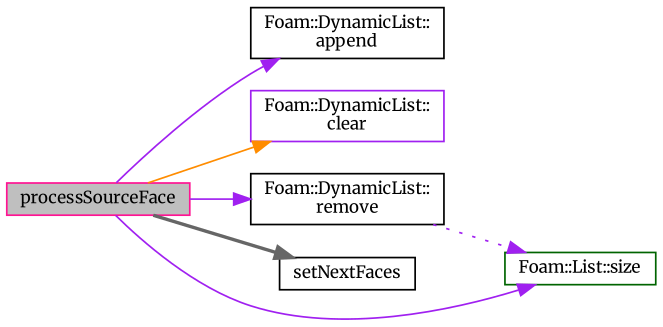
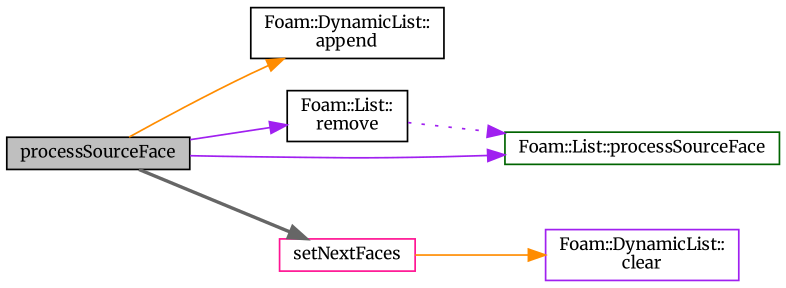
(187, 120) -> (198, 100)
(201, 165) -> (472, 255)
(98, 199) -> (98, 153)
(347, 199) -> (347, 116)
(580, 269) -> (642, 148)
(347, 274) -> (347, 255)
